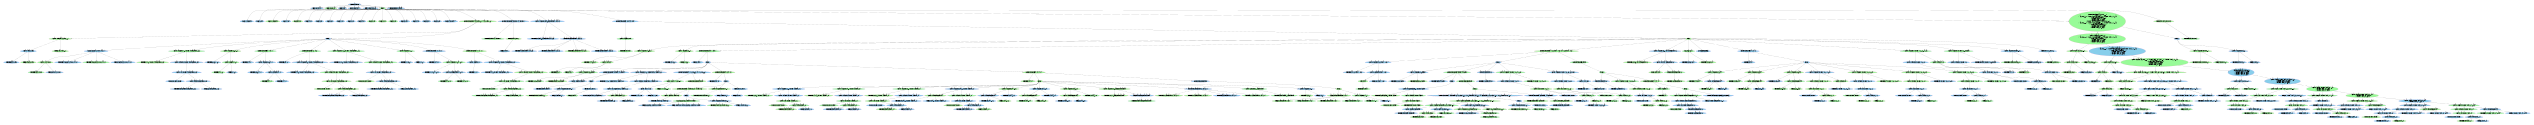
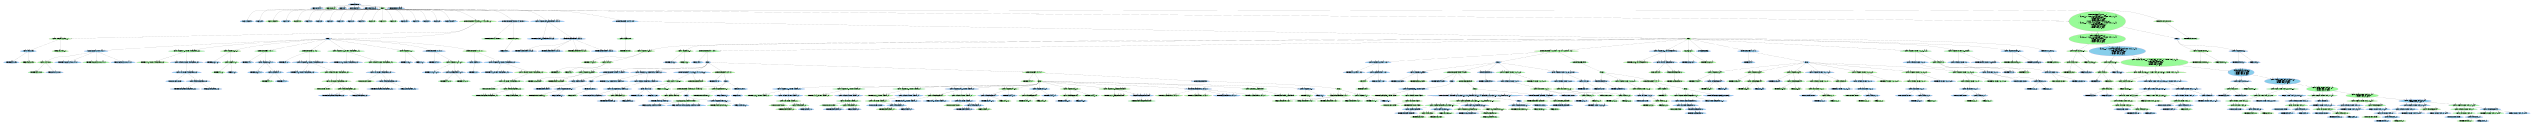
(720, 105) -> (719, 105)
